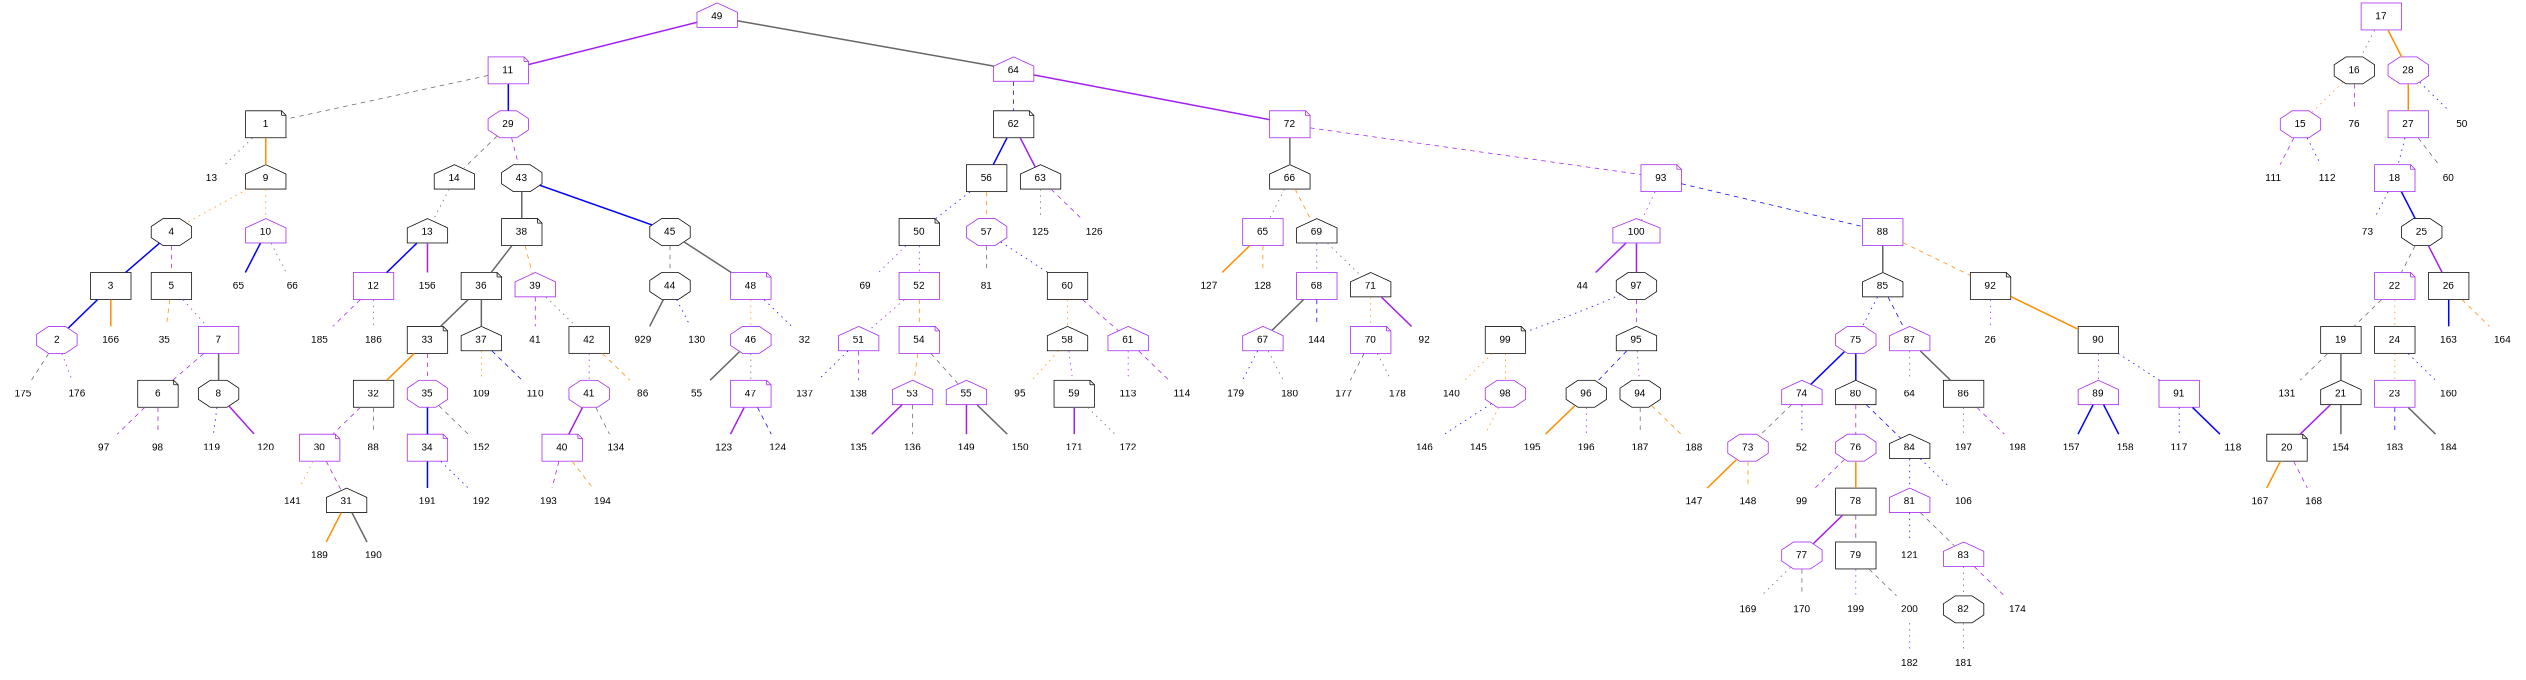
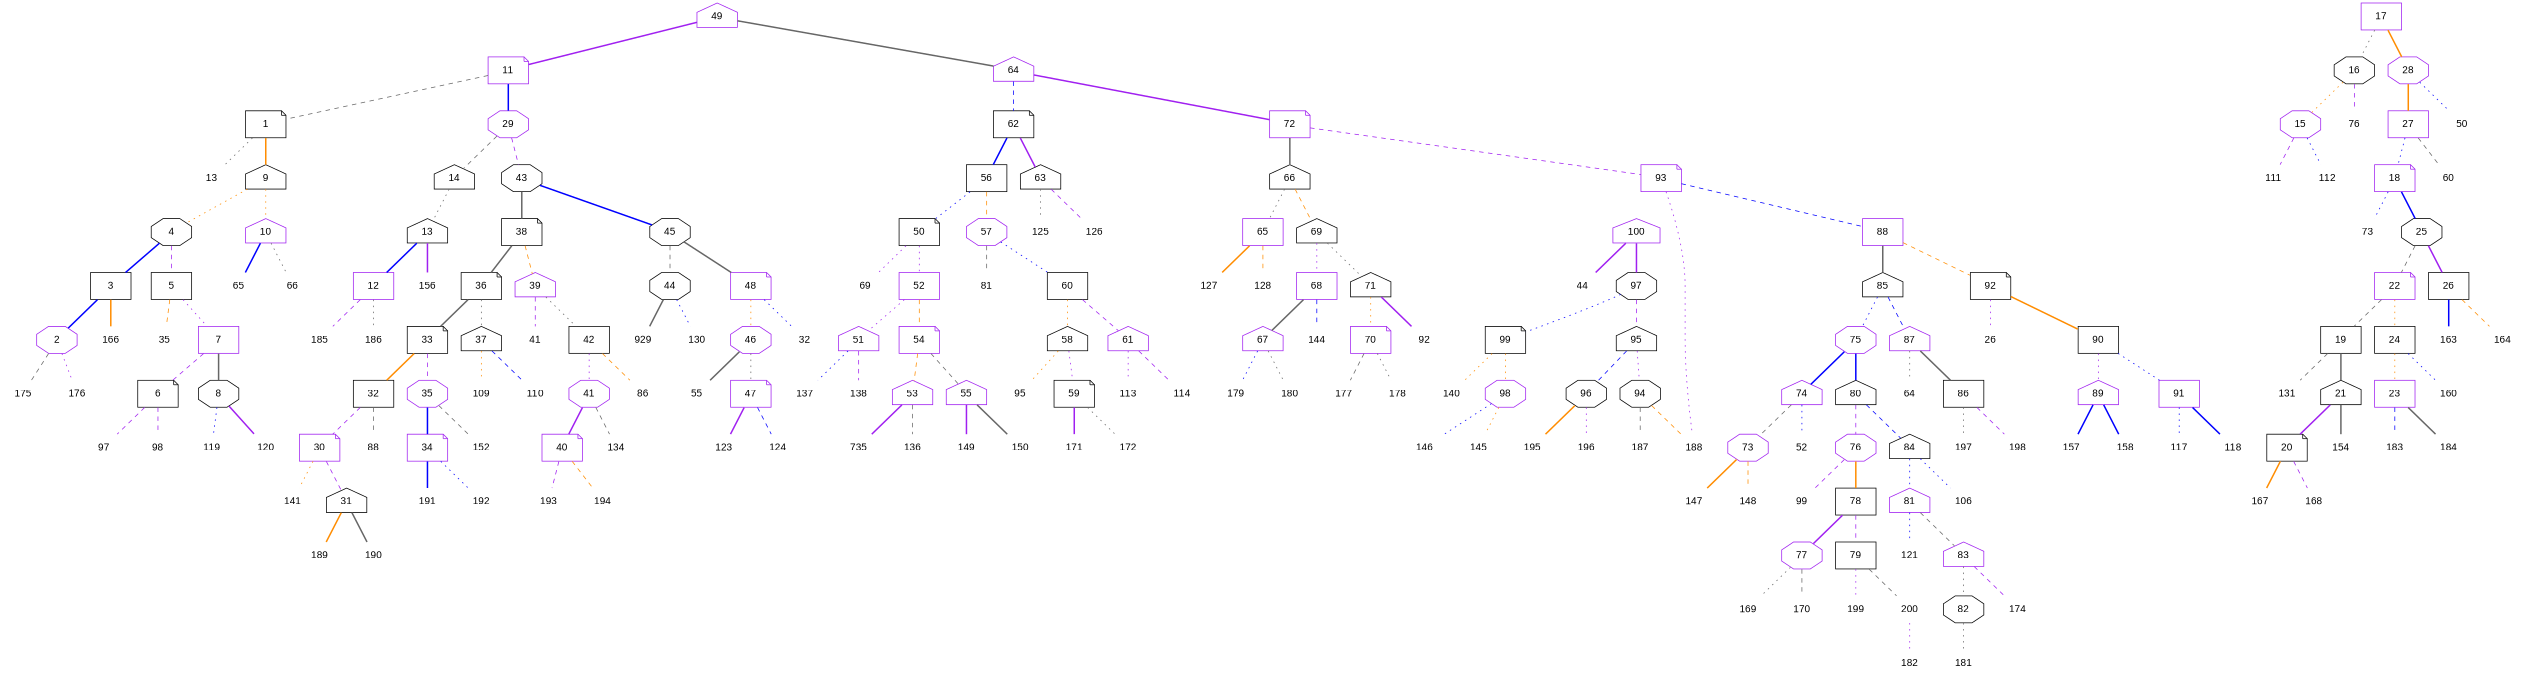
(1648, 206) -> (1685, 312)
(481, 313) -> (481, 313)
(859, 448) -> (859, 448)
